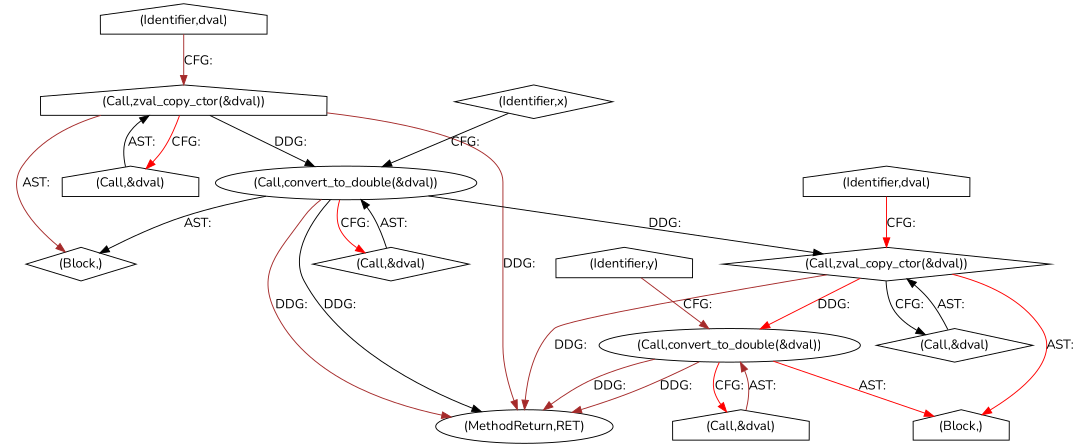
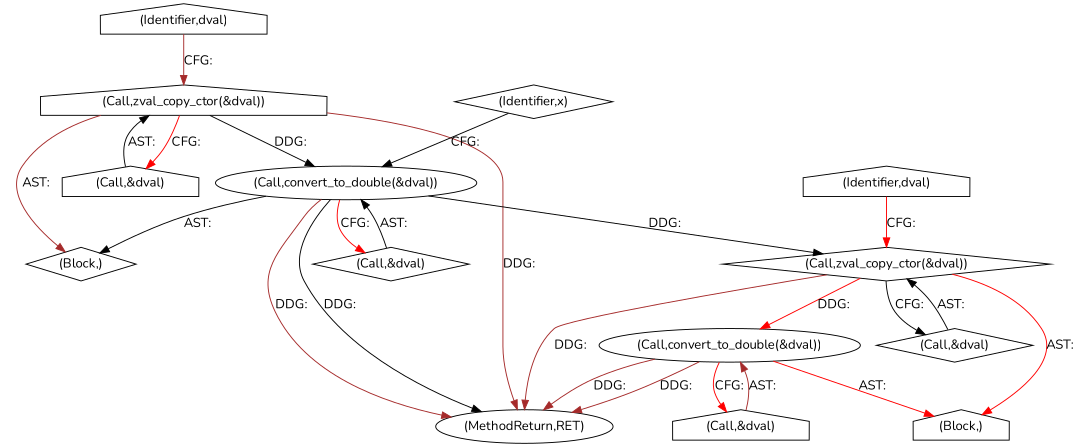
(624, 264) -> none
